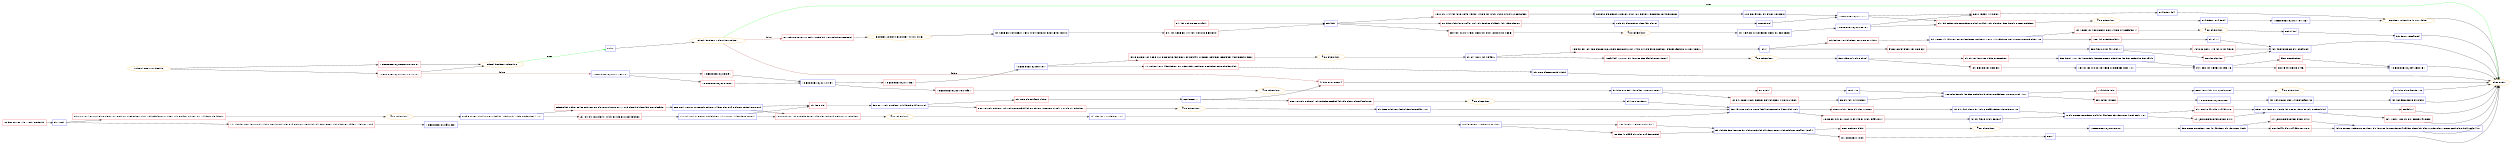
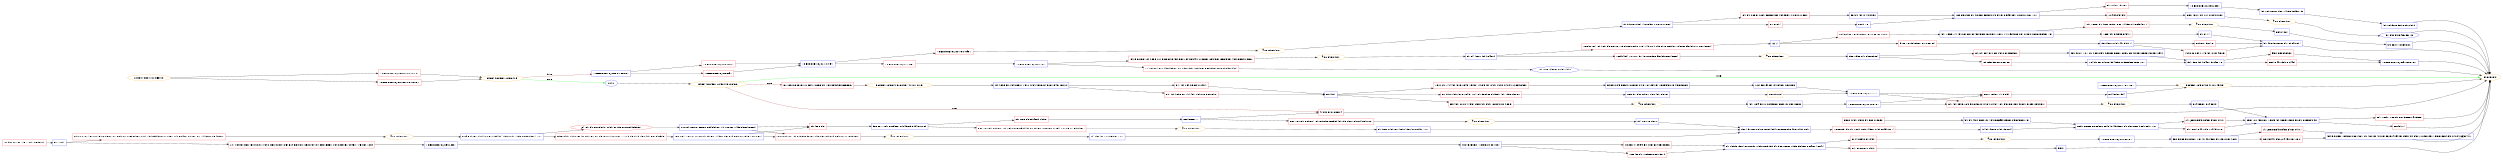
(2249, 21) -> (2242, 112)
(1765, 23) -> (1775, 95)
(769, 38) -> (769, 83)
(610, 49) -> (611, 83)
(2214, 58) -> (2205, 44)
(1550, 72) -> (1555, 70)
(954, 73) -> (954, 108)
(505, 74) -> (556, 76)
none -> (1121, 85)
(2408, 91) -> (2399, 35)
(1815, 110) -> none
(610, 117) -> (611, 127)
(1853, 128) -> (1864, 139)
